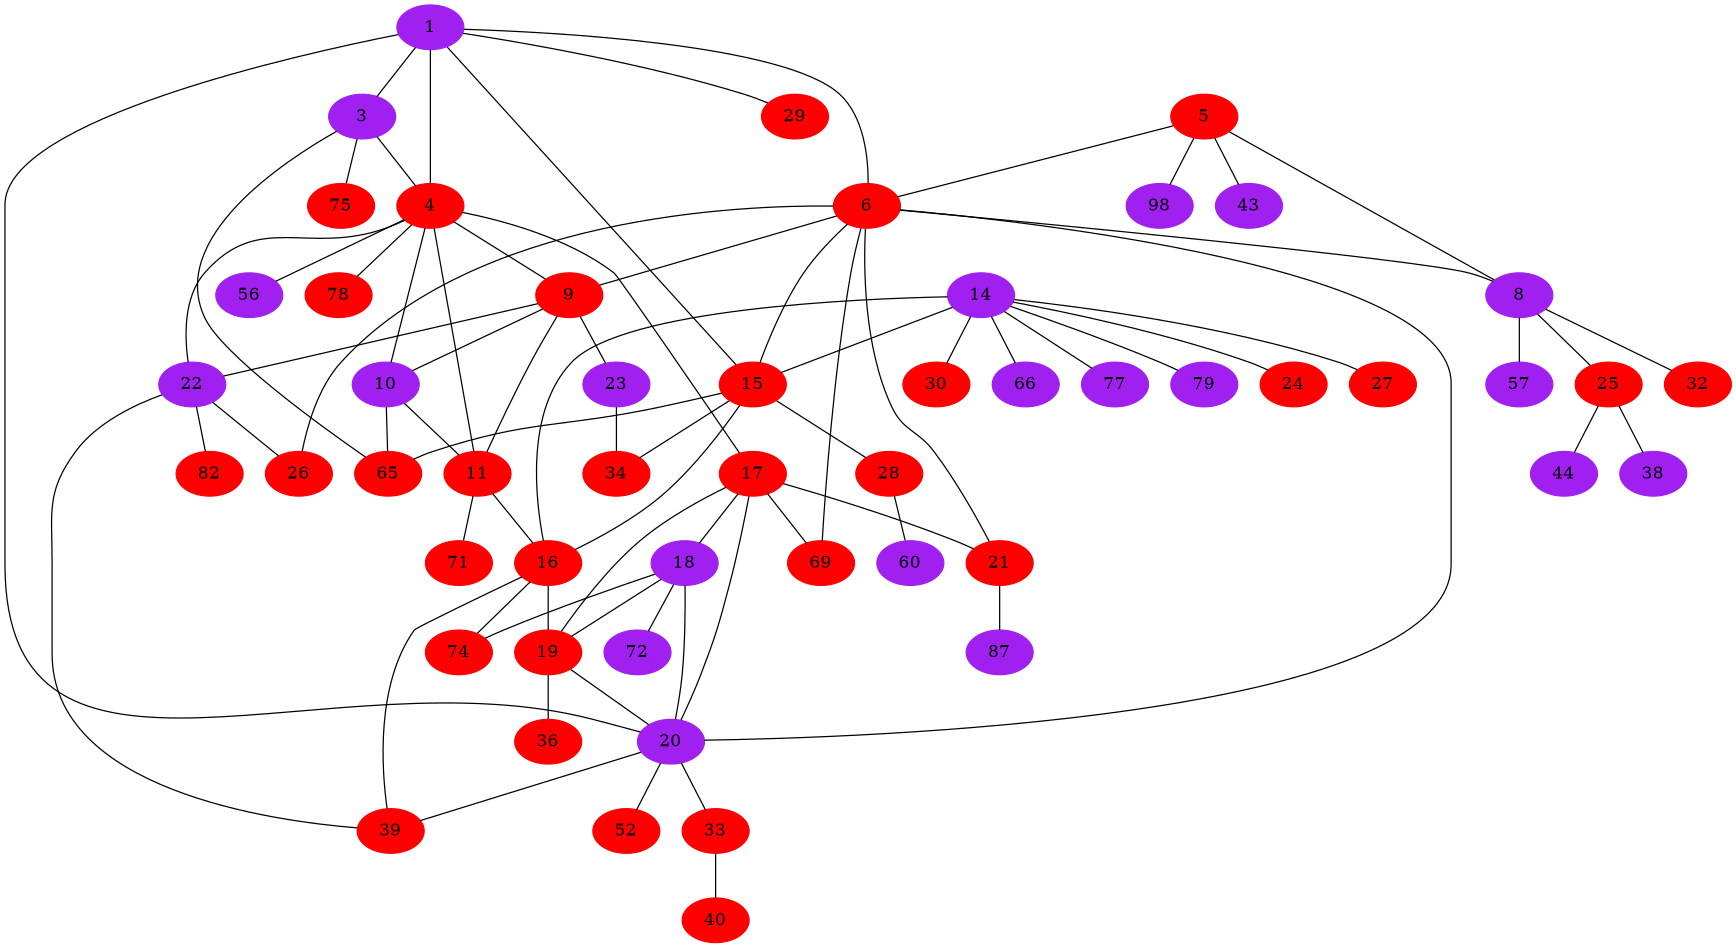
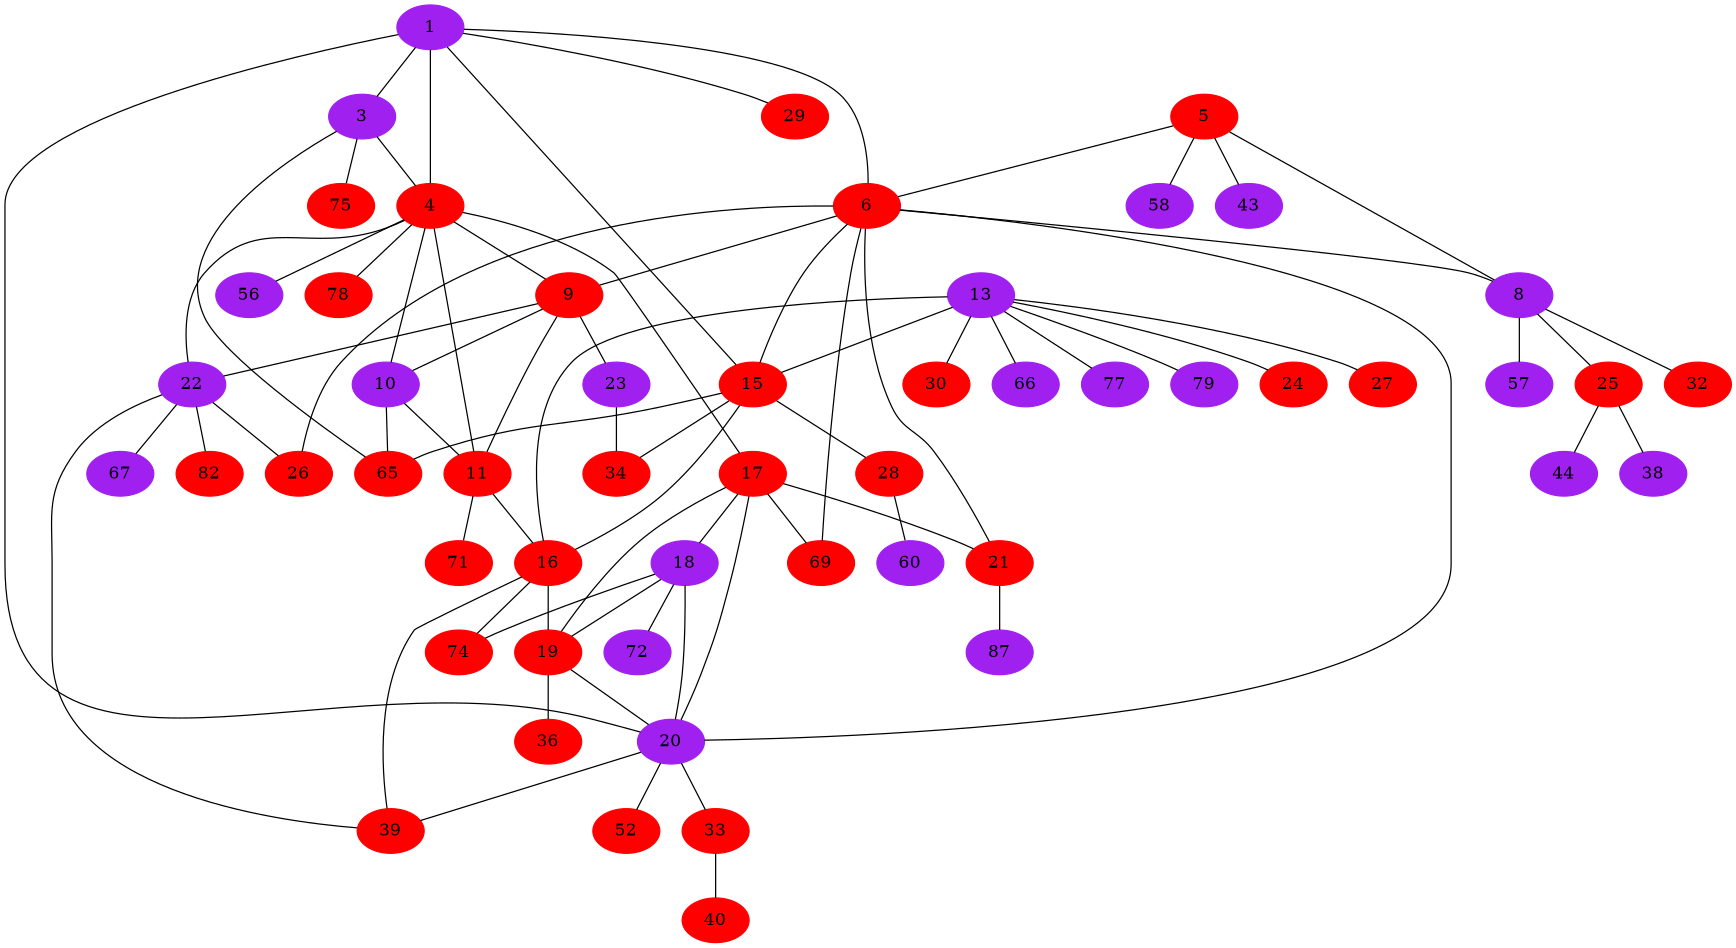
(1160, 206) -> (1160, 206)
(981, 295) -> (981, 295)
none -> (120, 474)
